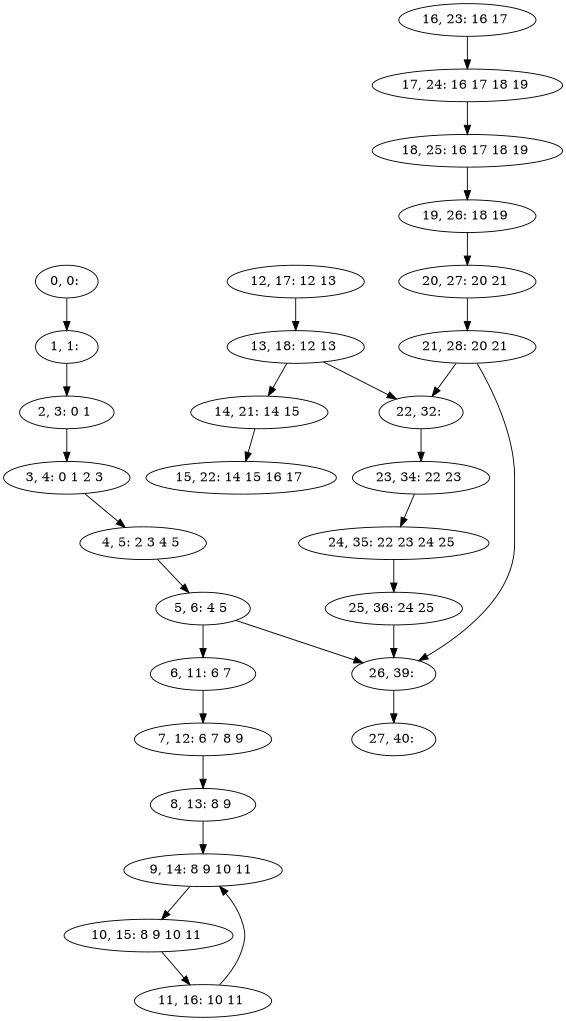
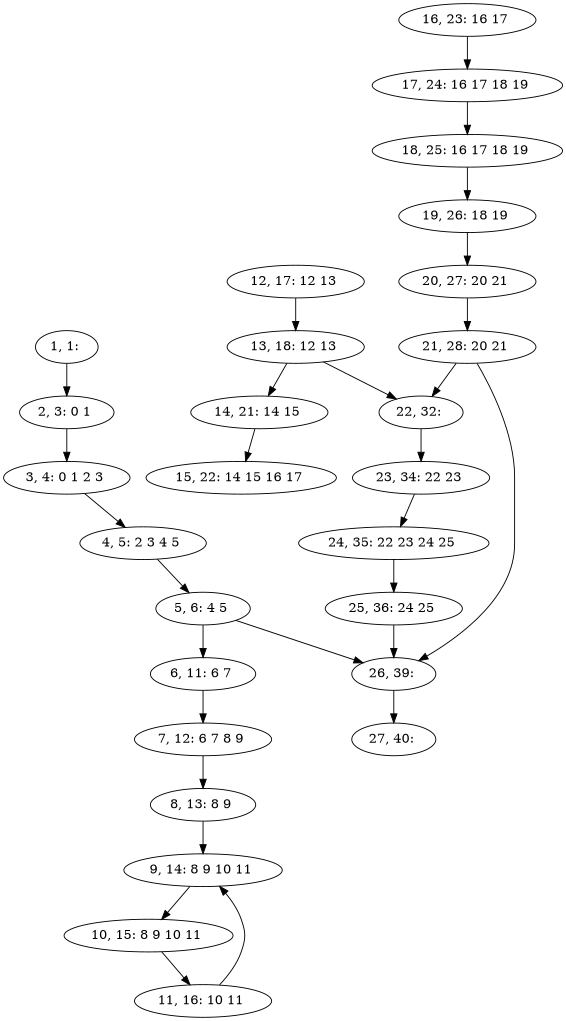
(67, 282) -> none
